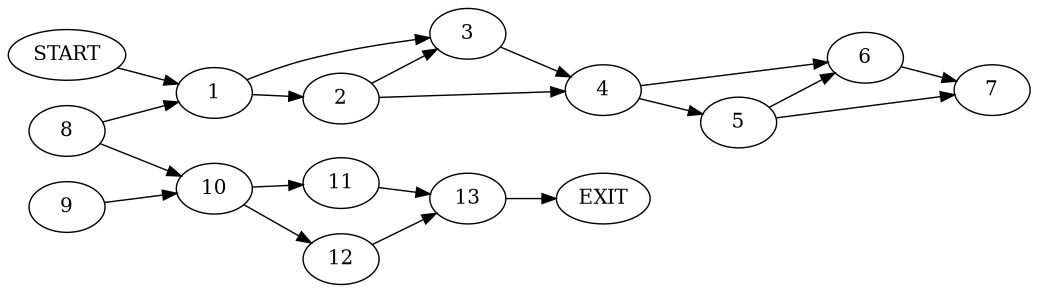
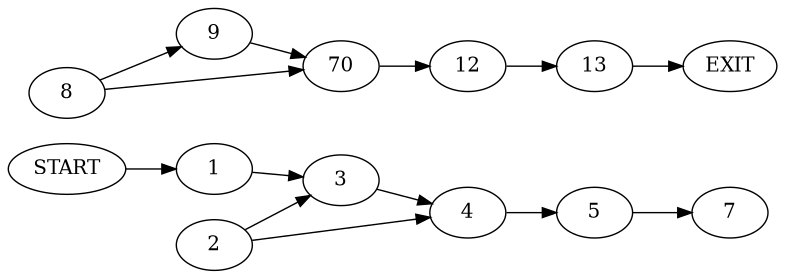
(865, 58) -> none
(271, 95) -> none
(133, 114) -> (134, 66)
(341, 183) -> none
(214, 189) -> (341, 66)
